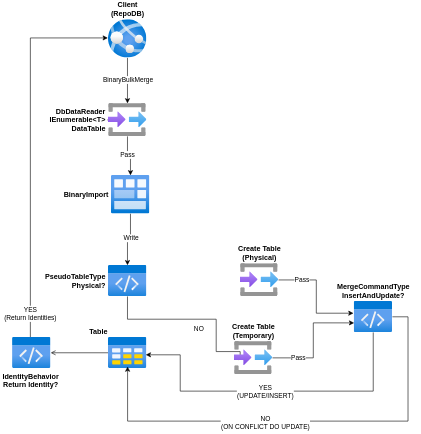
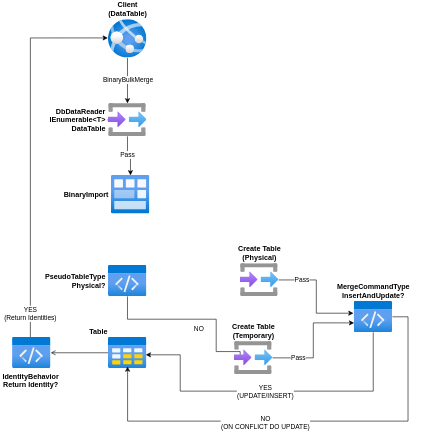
(128, 9) -> (128, 9)
(131, 239) -> none
